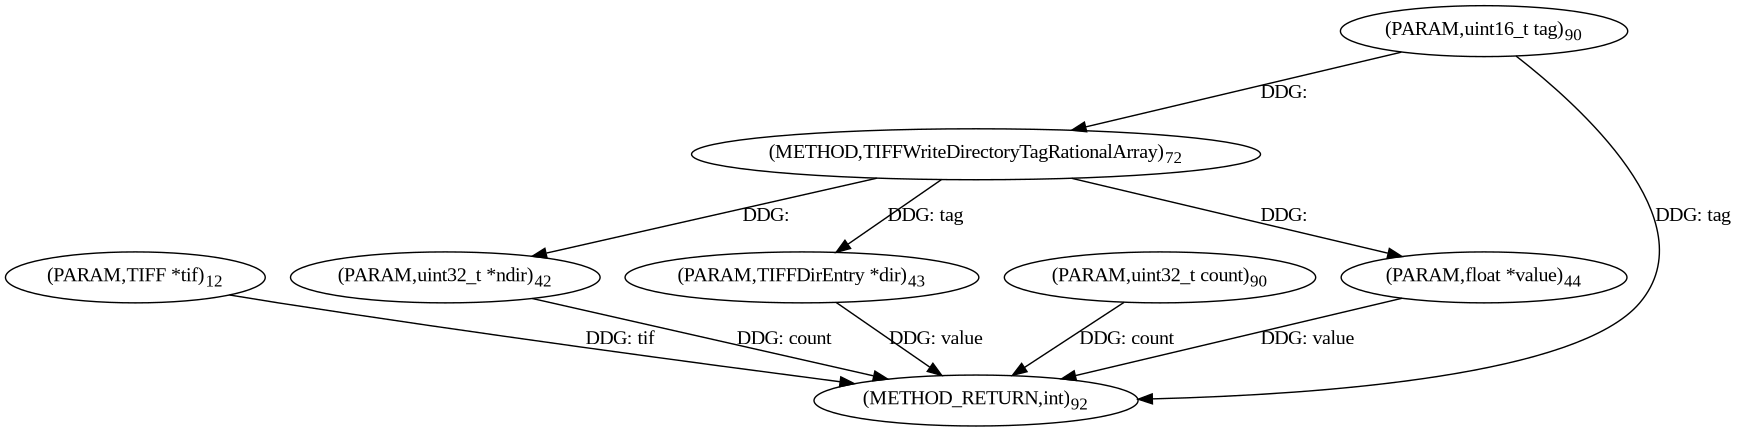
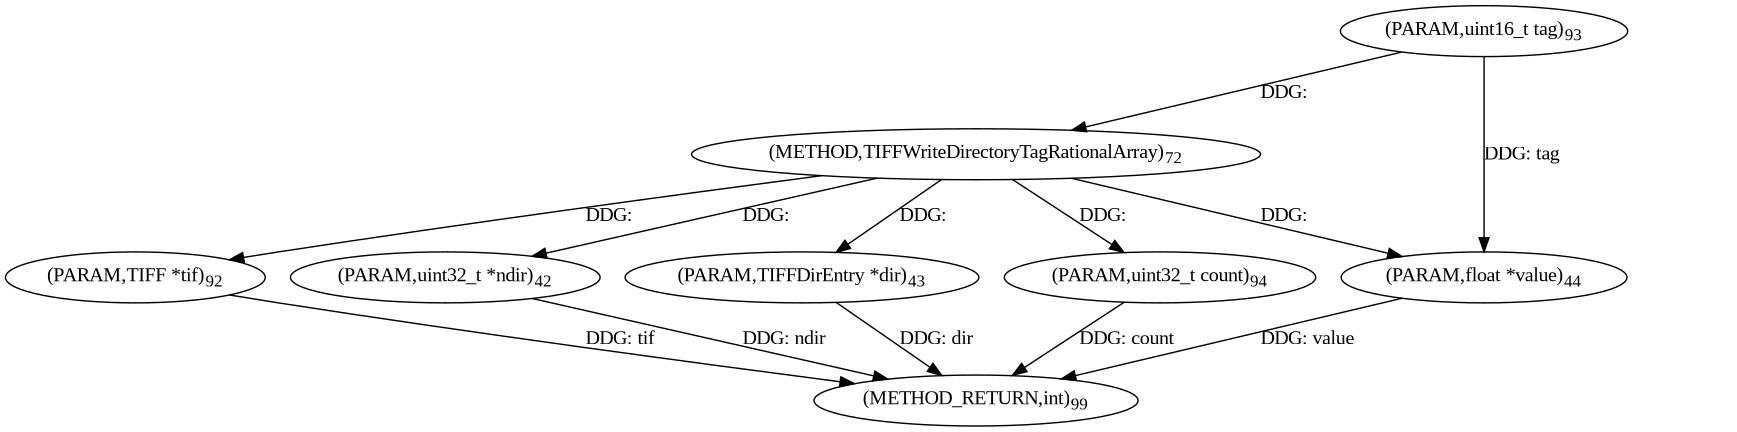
(1574, 29) -> (1574, 29)
none -> (1062, 212)
none -> (532, 215)
(926, 216) -> (926, 216)
(215, 275) -> (215, 275)
(1259, 275) -> (1259, 275)
(784, 339) -> (784, 339)
(936, 339) -> (936, 339)
(1553, 350) -> (1484, 147)
(1080, 398) -> (1080, 398)
